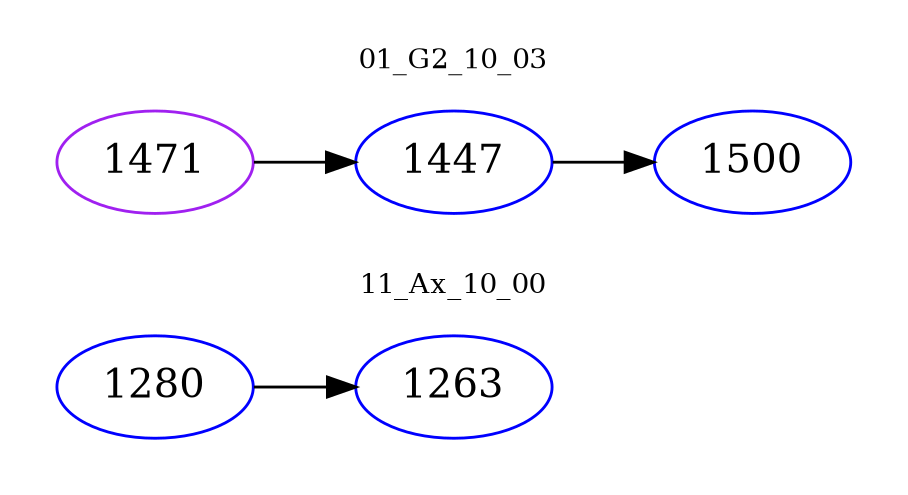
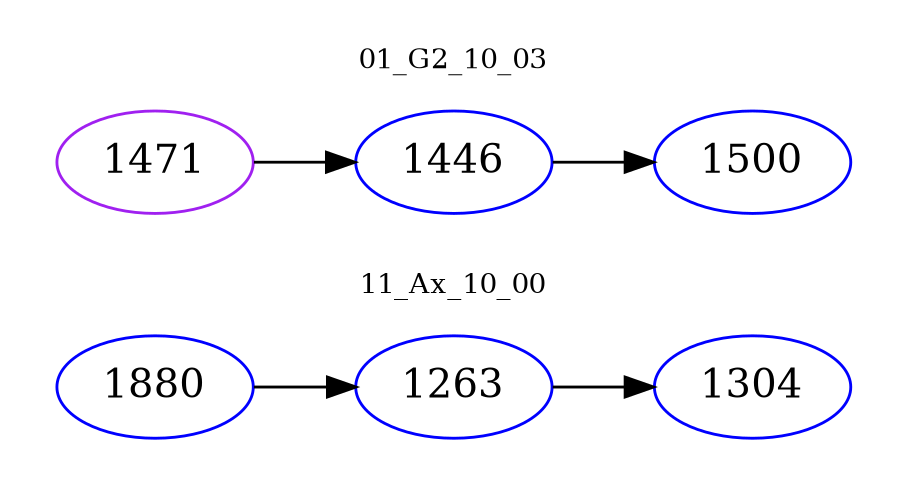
(454, 162) -> (454, 162)
(155, 387) -> (155, 387)
none -> (753, 387)
